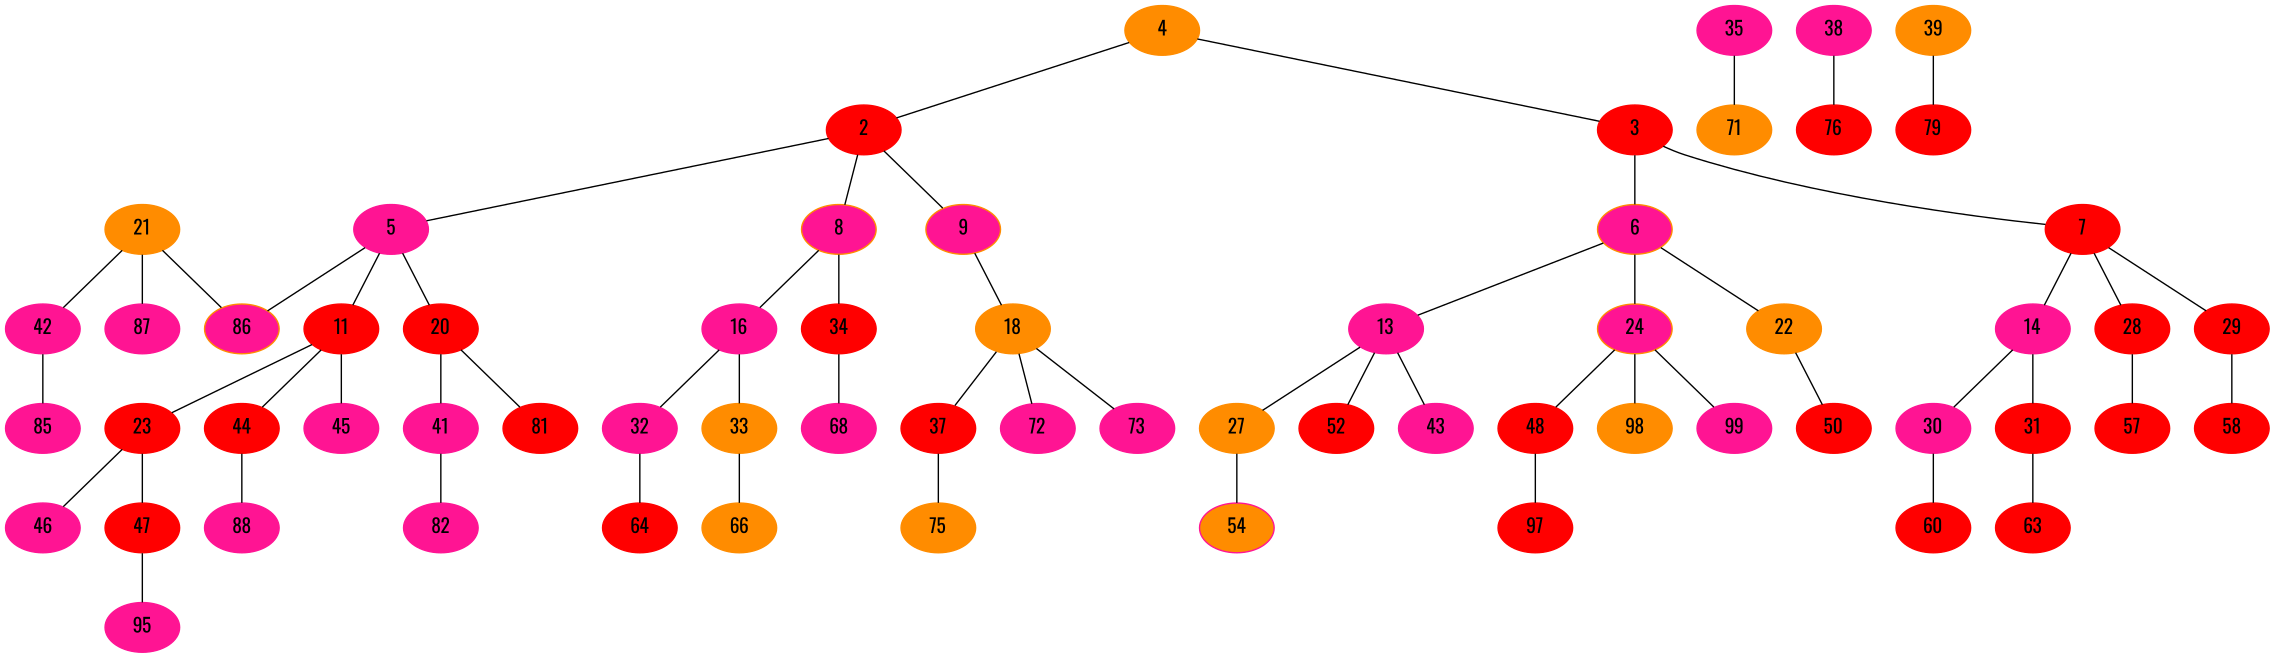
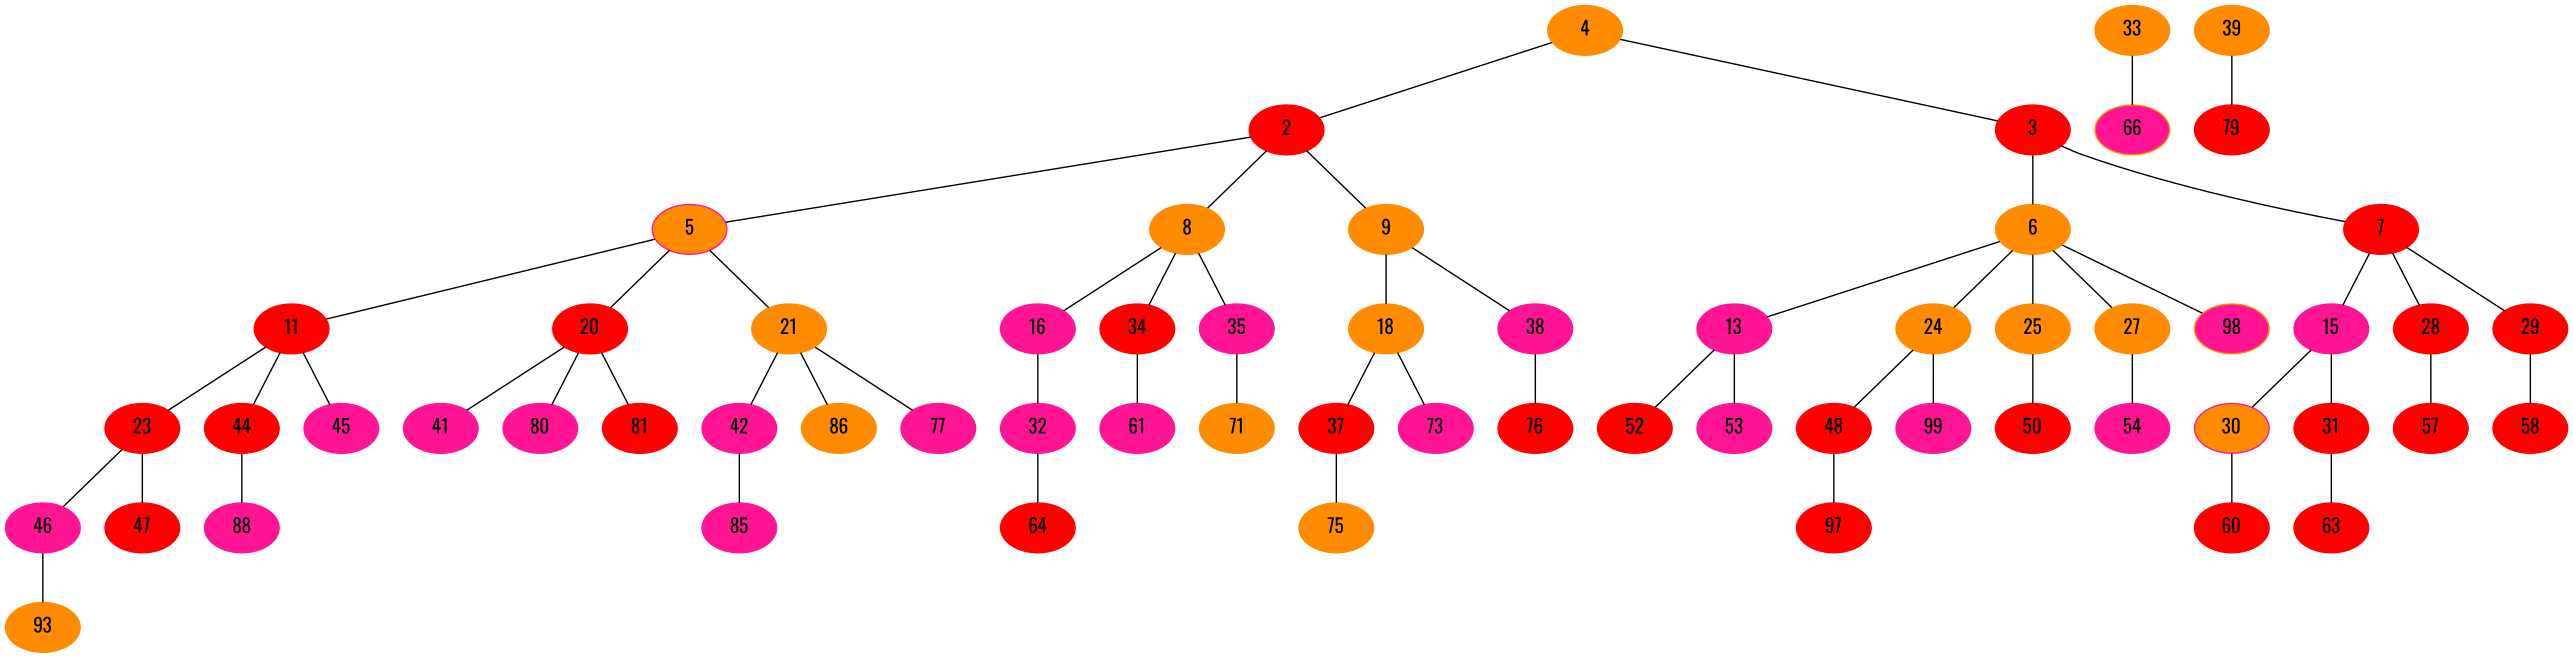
(391, 229) -> (690, 229)
(839, 229) -> (1187, 229)
(963, 229) -> (1386, 229)
(1635, 229) -> (2033, 229)
(316, 279) -> (739, 279)
none -> (1212, 279)
none -> (1461, 279)
(142, 329) -> (938, 428)
(242, 329) -> (839, 428)
(1635, 329) -> (1933, 329)
(1784, 329) -> (2033, 329)
(2033, 329) -> (2331, 329)
(739, 379) -> none
(1311, 379) -> (2082, 279)
(1635, 379) -> (2132, 279)
none -> (540, 428)
(839, 428) -> (1137, 428)
(1038, 428) -> none
(1436, 428) -> (1734, 428)
(1635, 428) -> (2232, 329)
(1933, 428) -> (2232, 428)
(441, 528) -> none
(739, 528) -> (2132, 130)
(1237, 528) -> (2132, 428)
none -> (43, 627)
(142, 627) -> none
